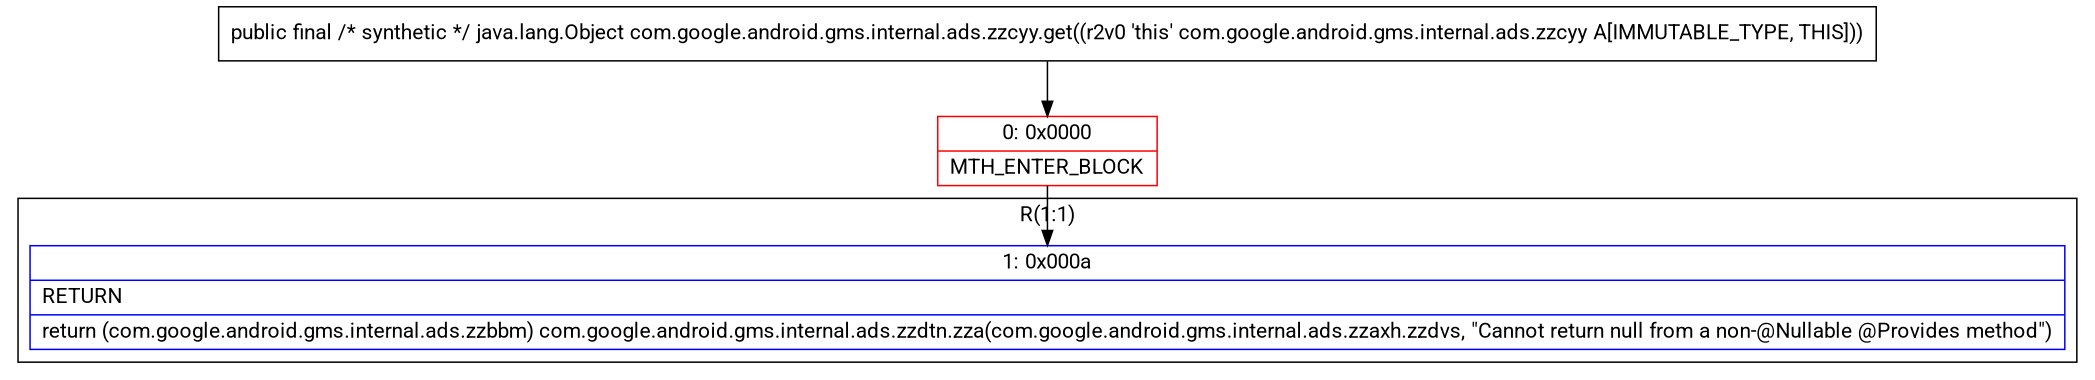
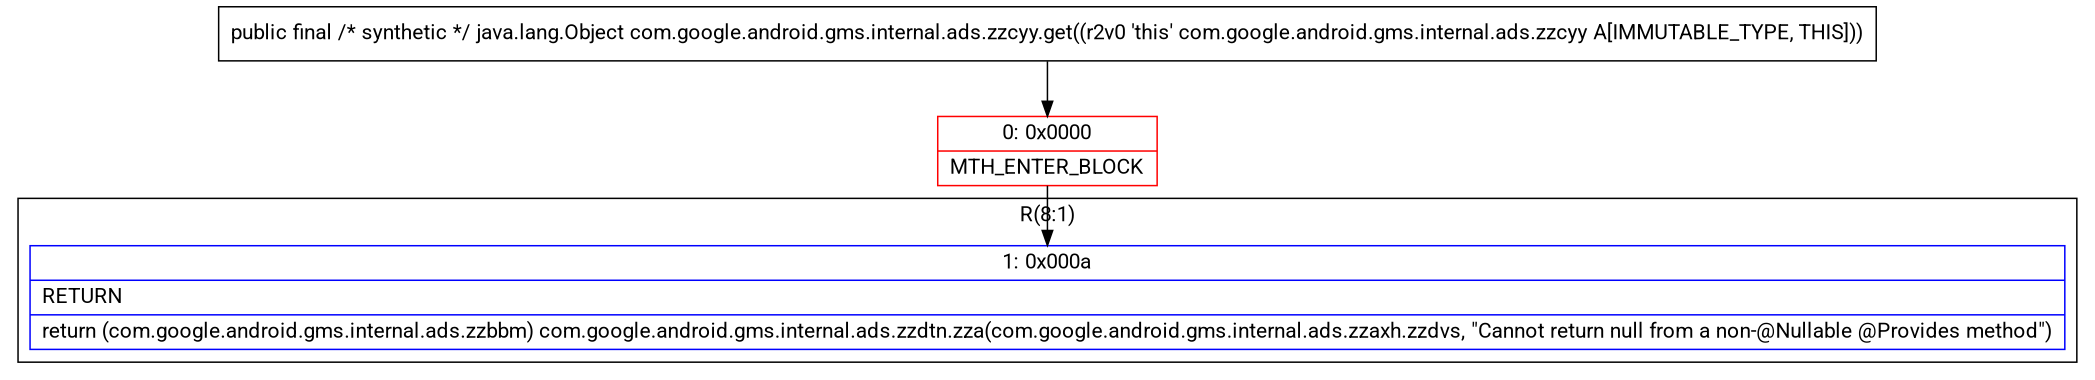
(1047, 216) -> (1047, 216)
